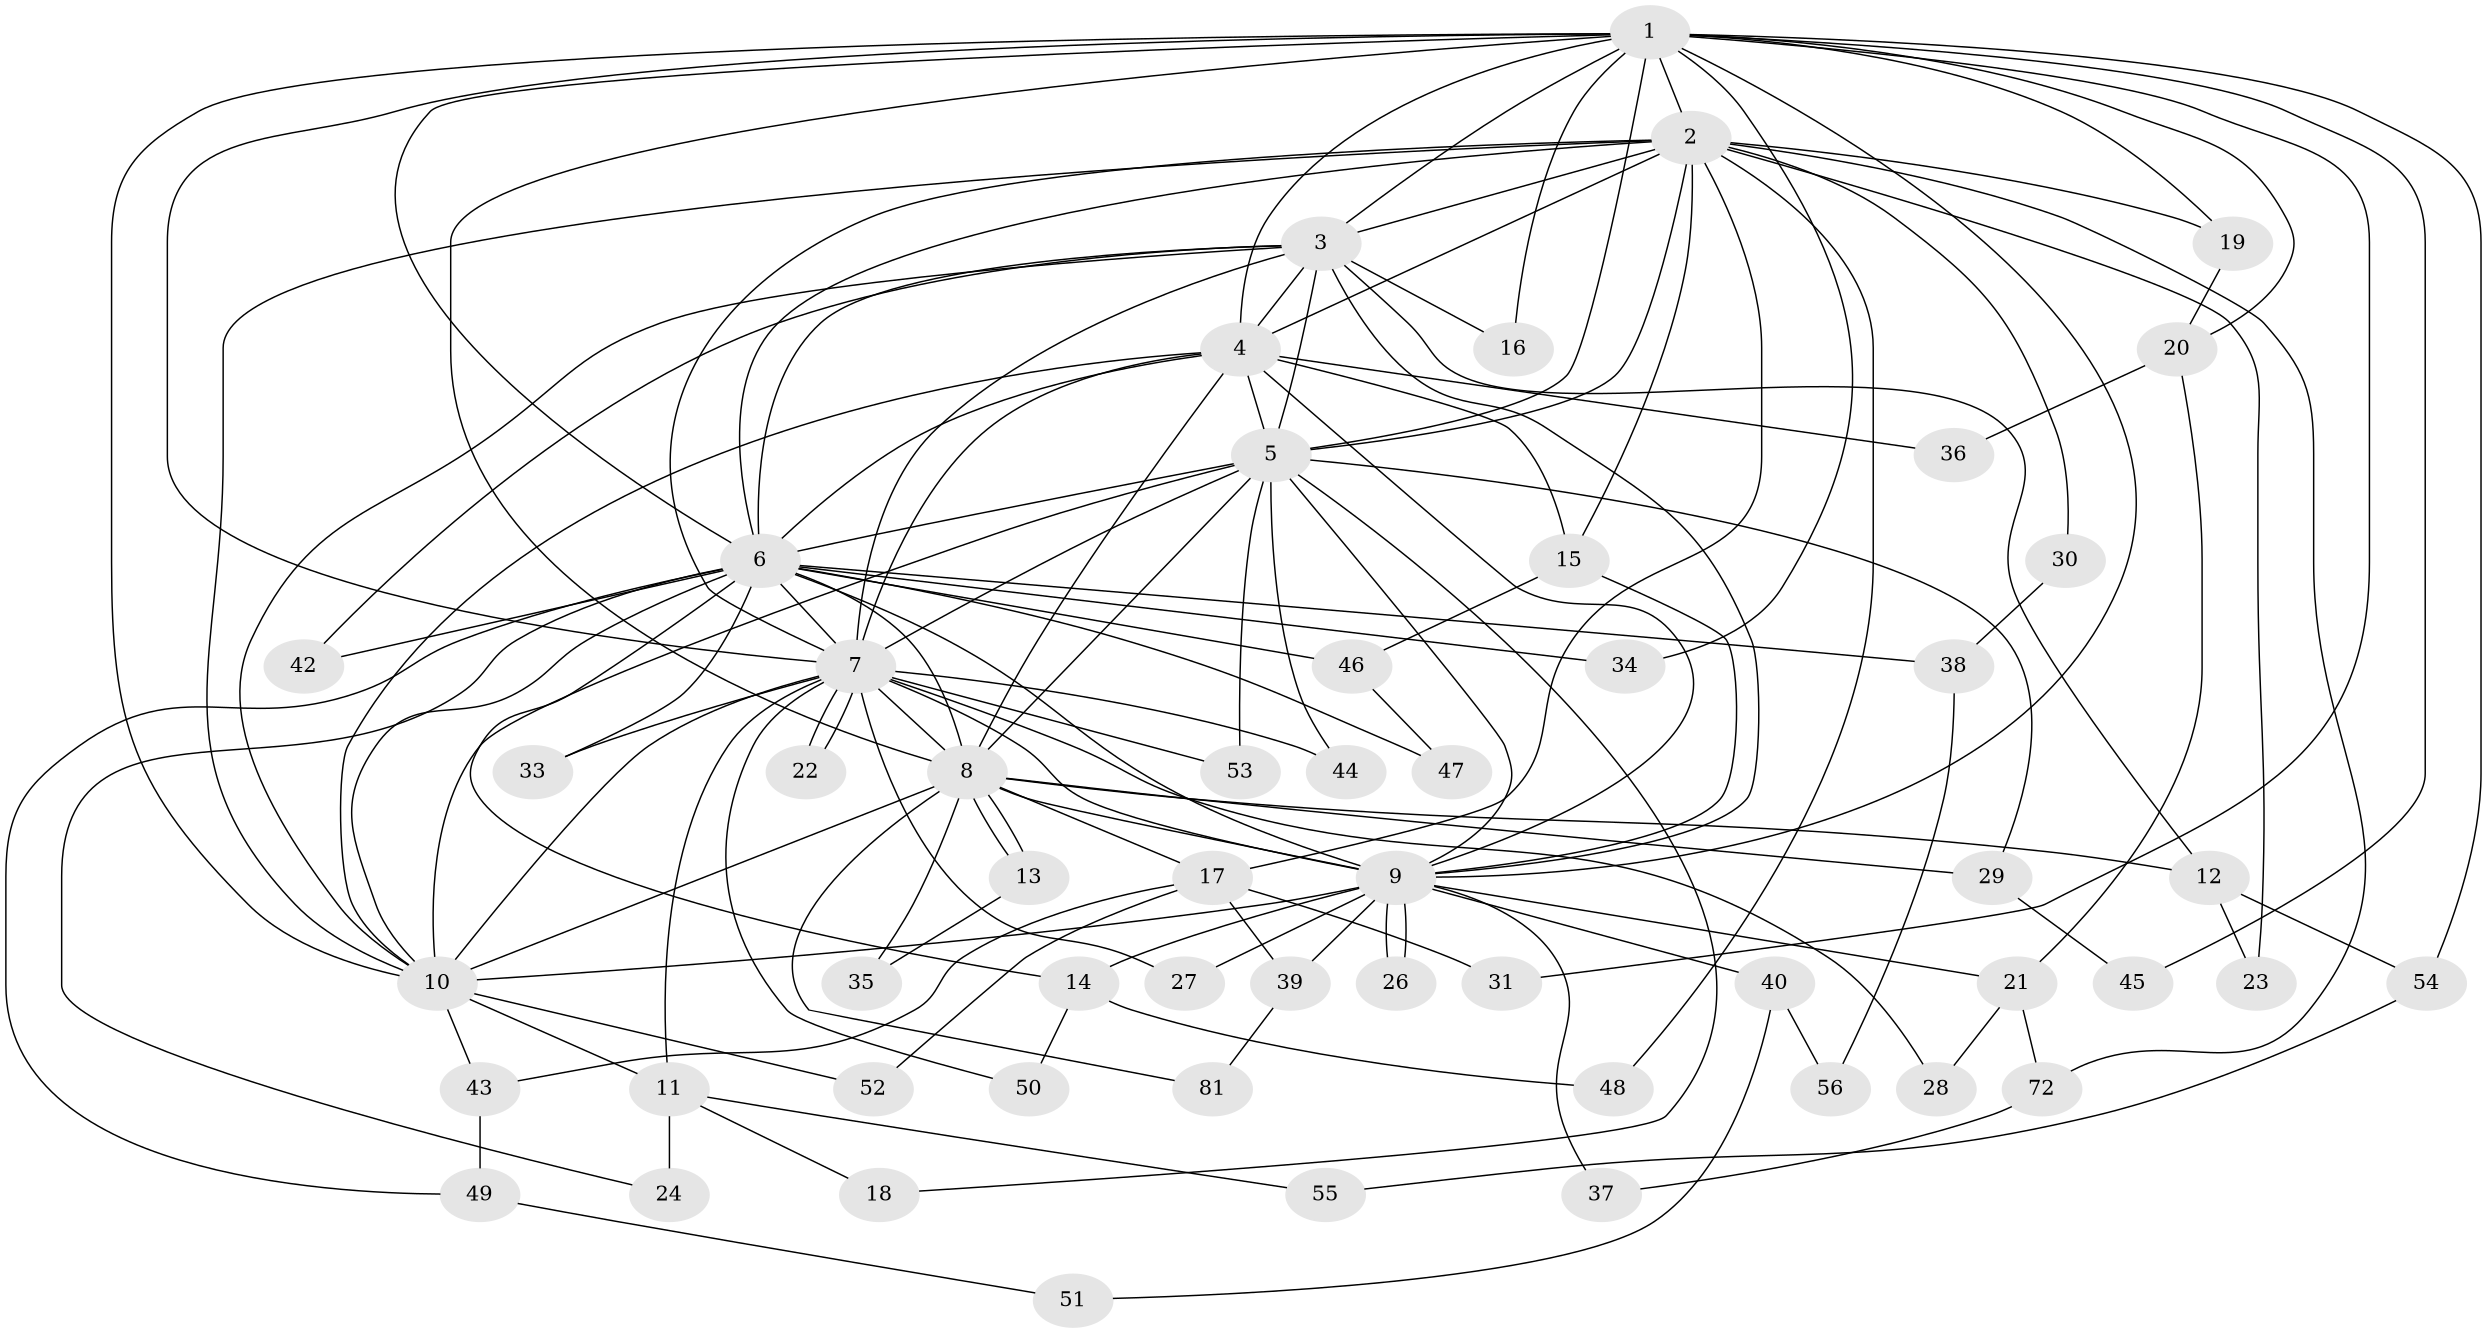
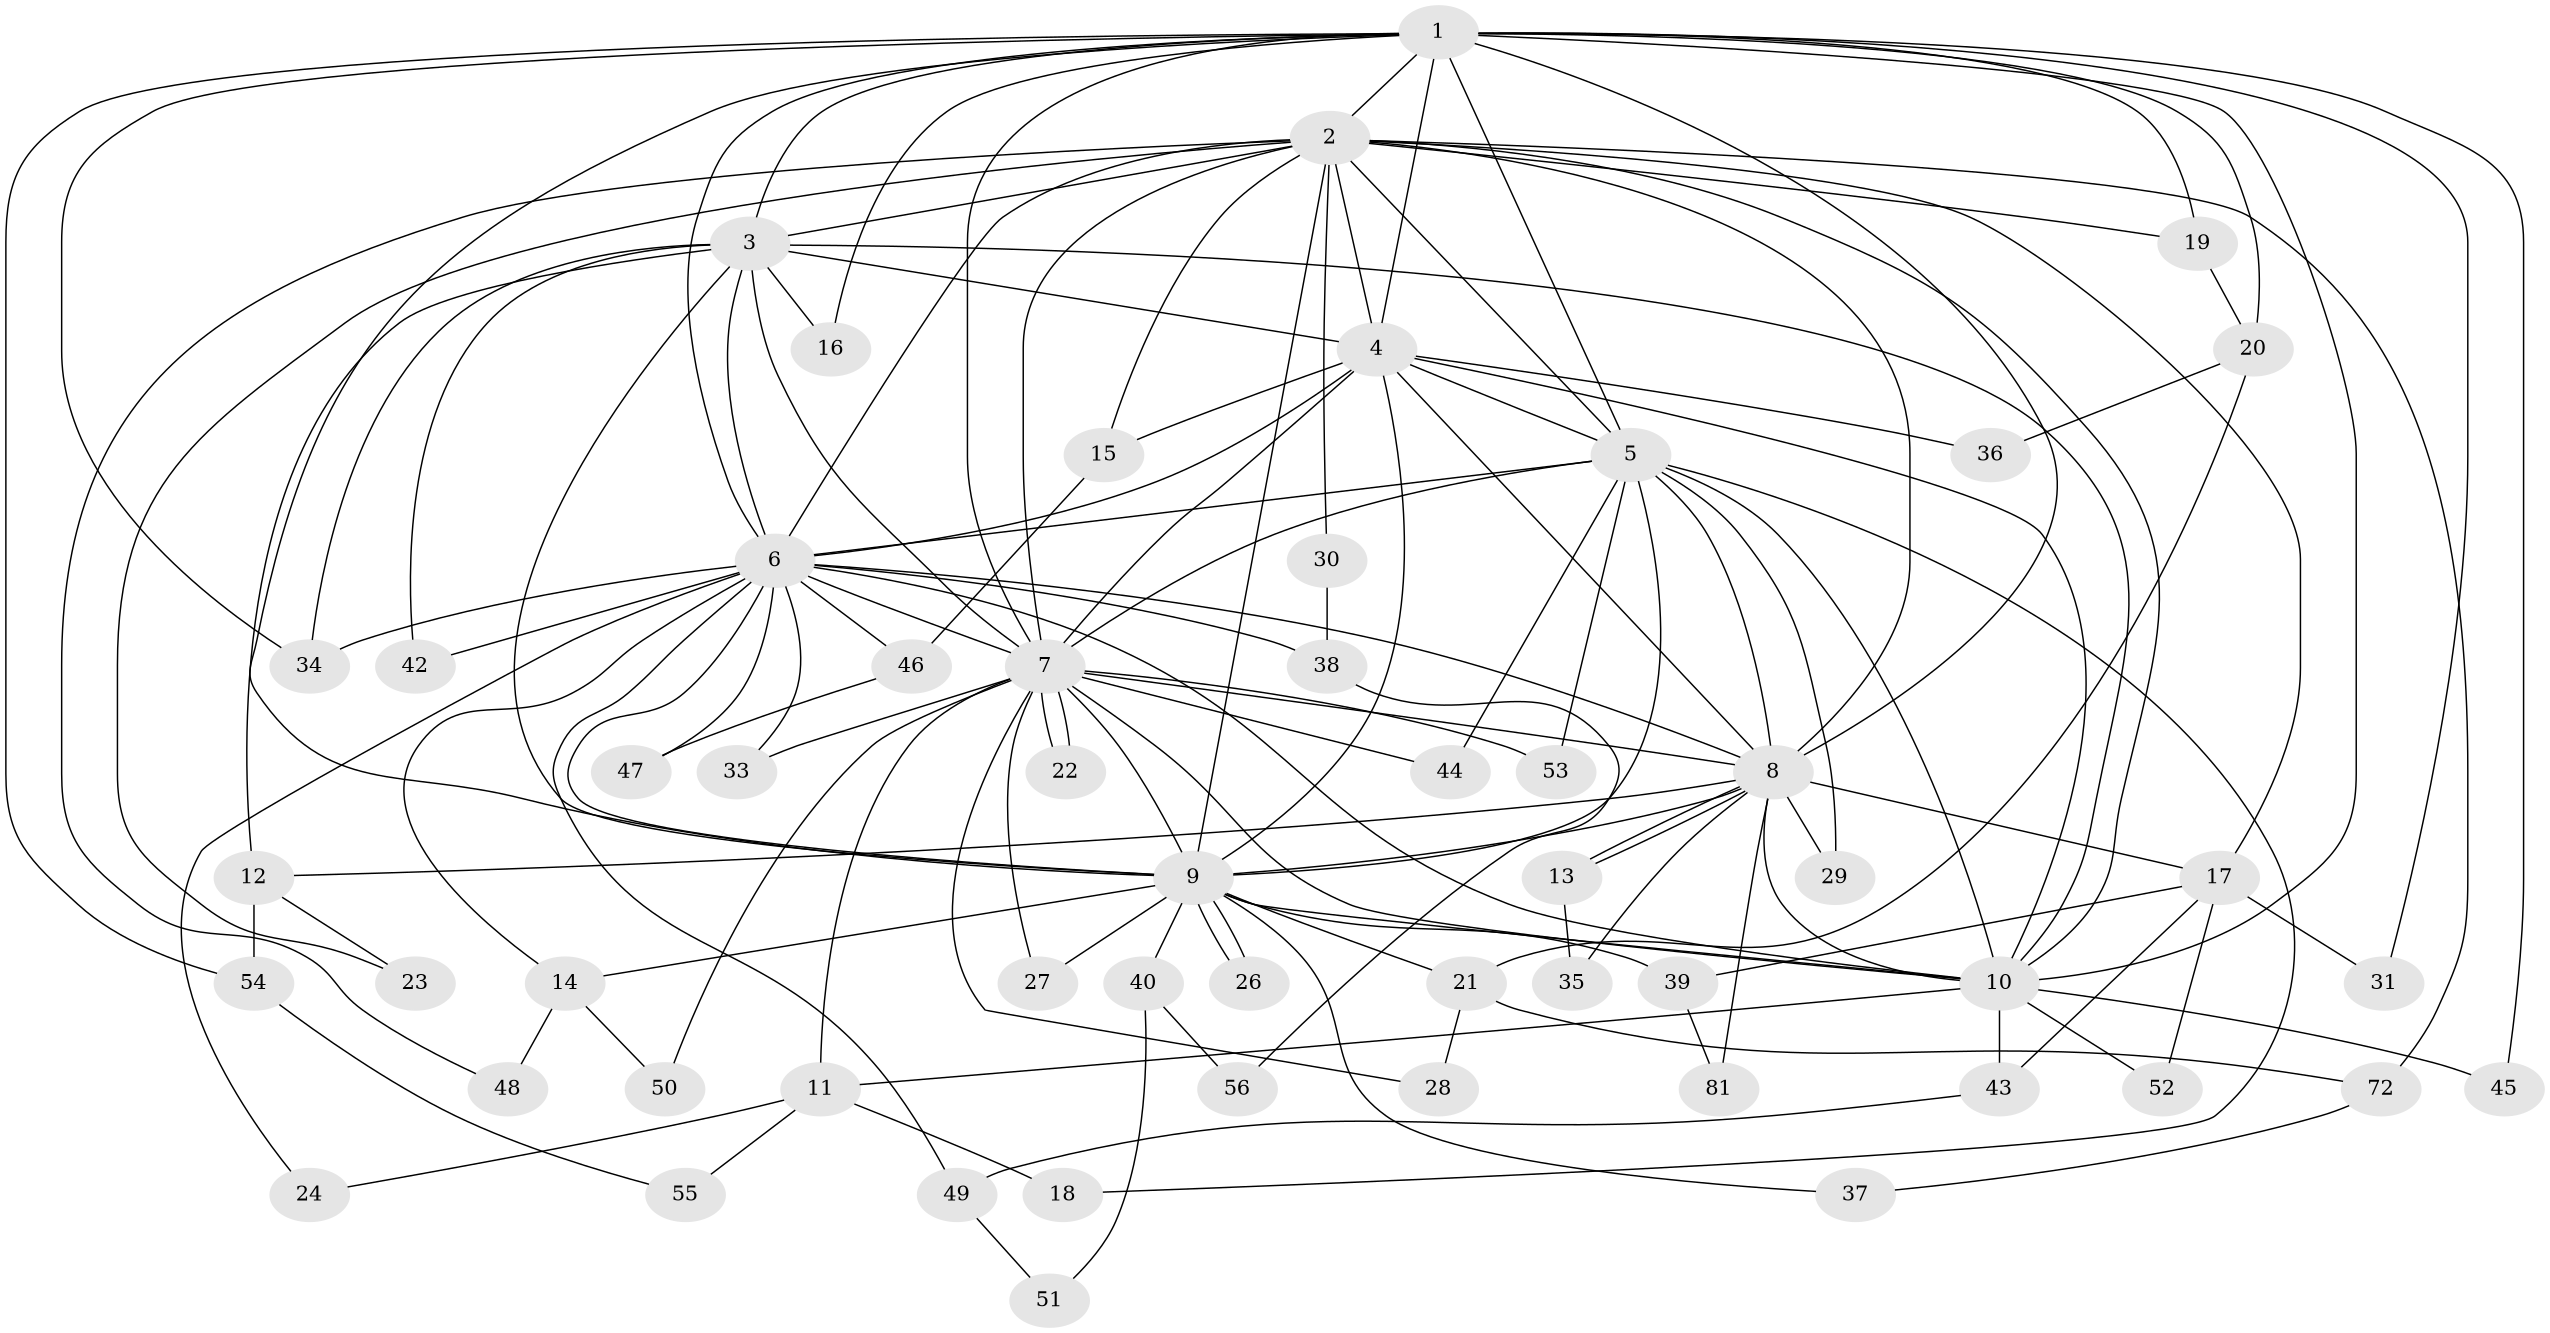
none -> (1841, 301)
(1300, 350) -> (423, 349)
(1722, 797) -> (1265, 491)
(2058, 928) -> (2256, 1024)
